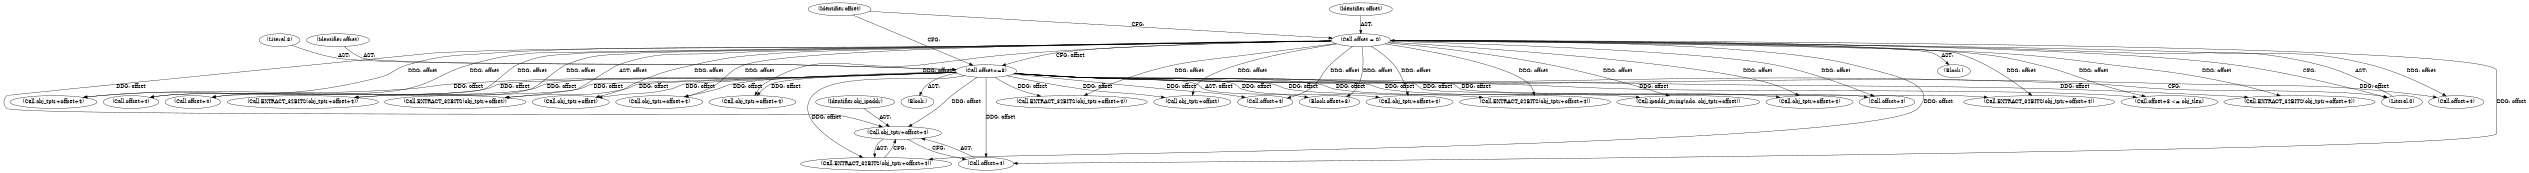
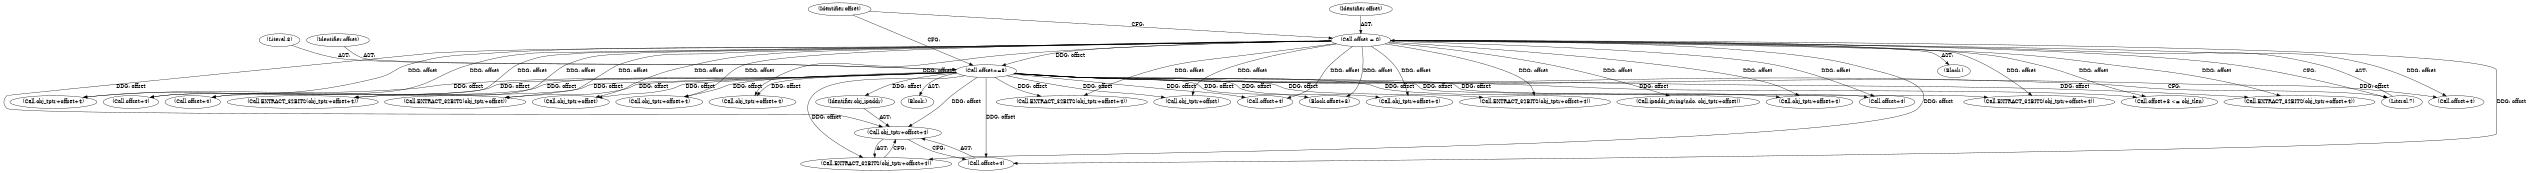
(1071, 56) -> (1071, 56)
(633, 71) -> (633, 71)
(1325, 86) -> (903, 81)
(1219, 87) -> (1219, 87)
(2402, 102) -> (2402, 102)
